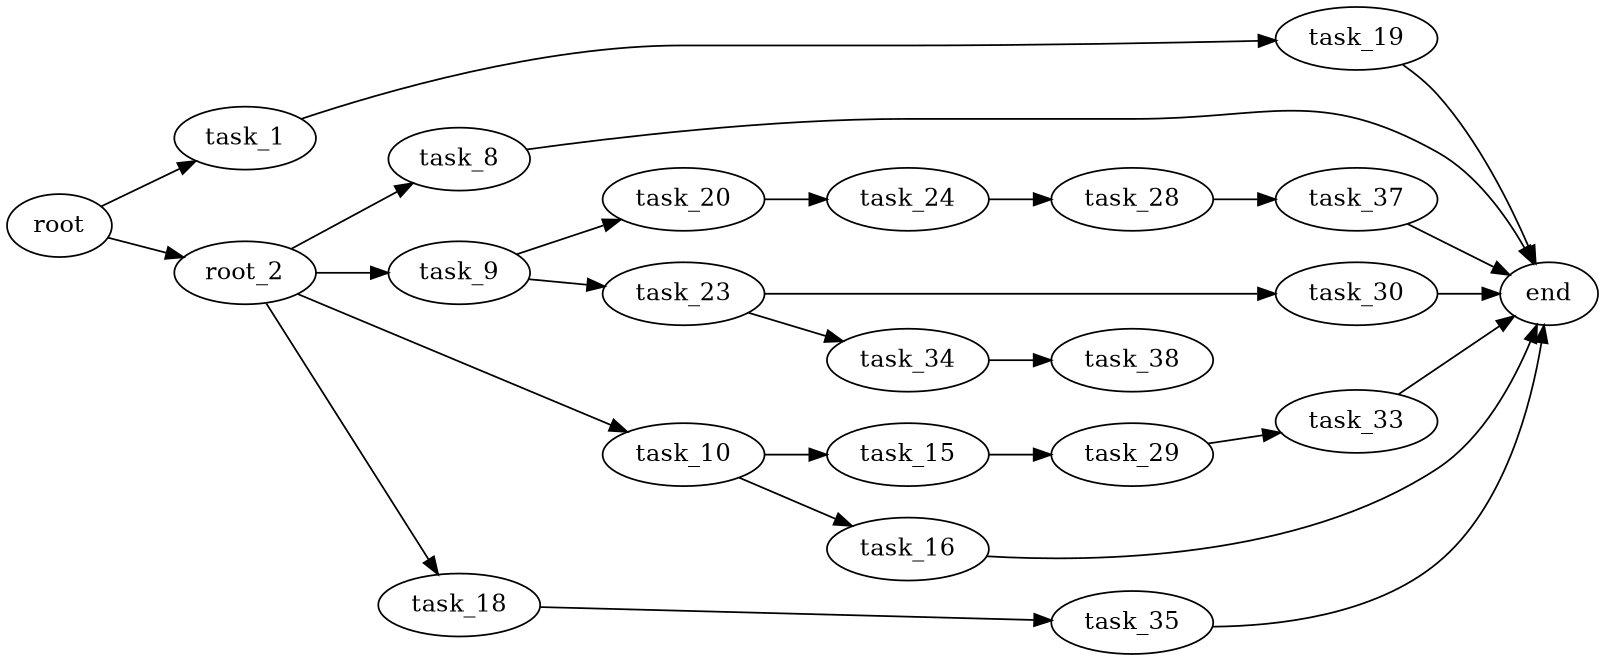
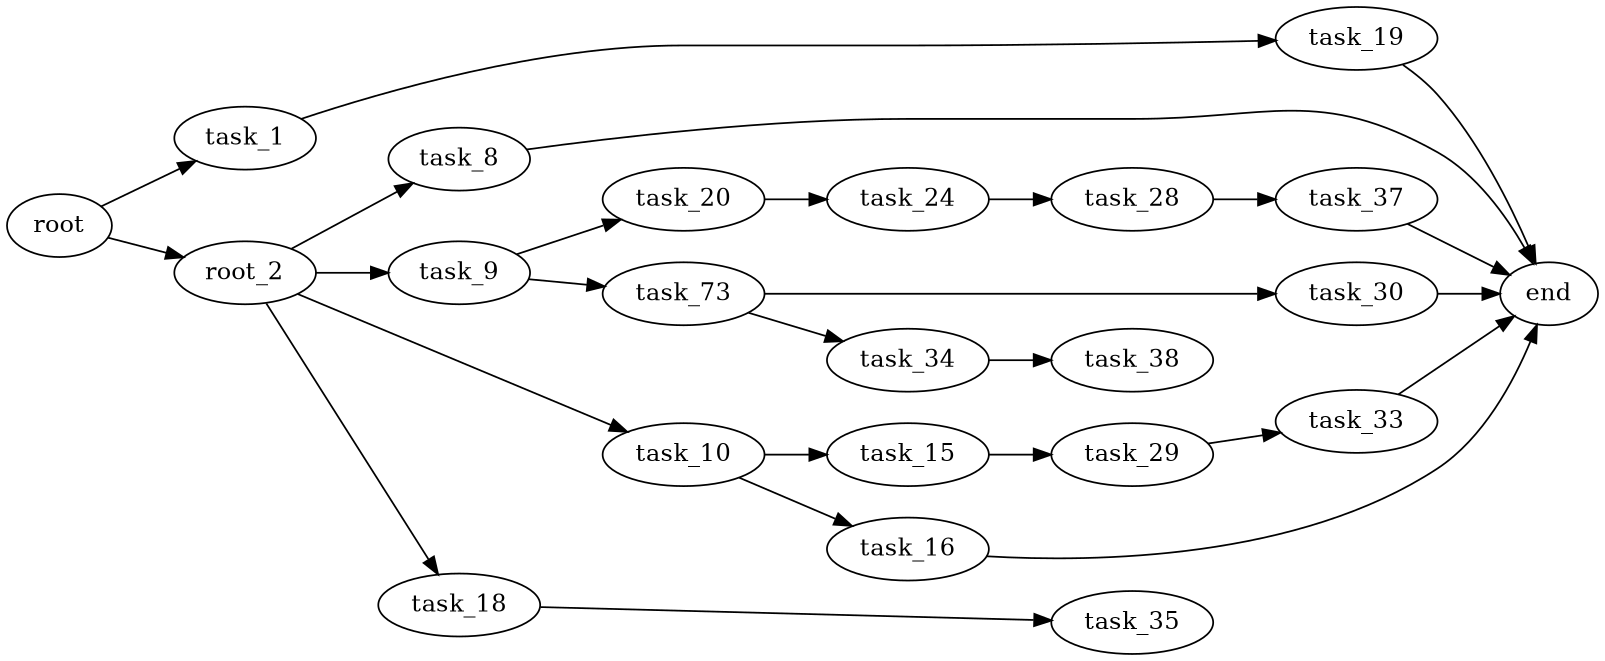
(684, 294) -> (684, 294)
(1441, 559) -> none
